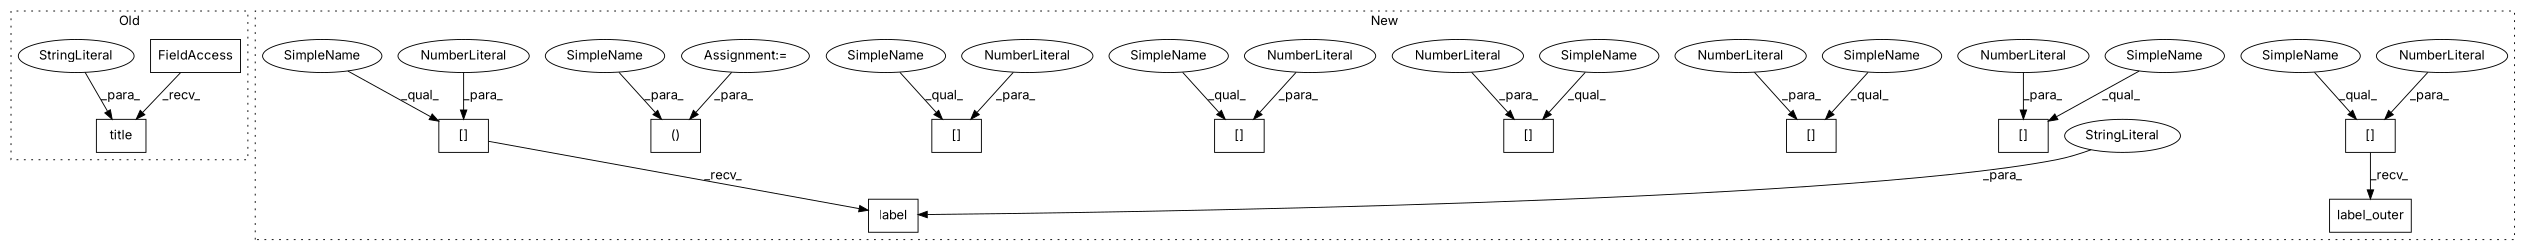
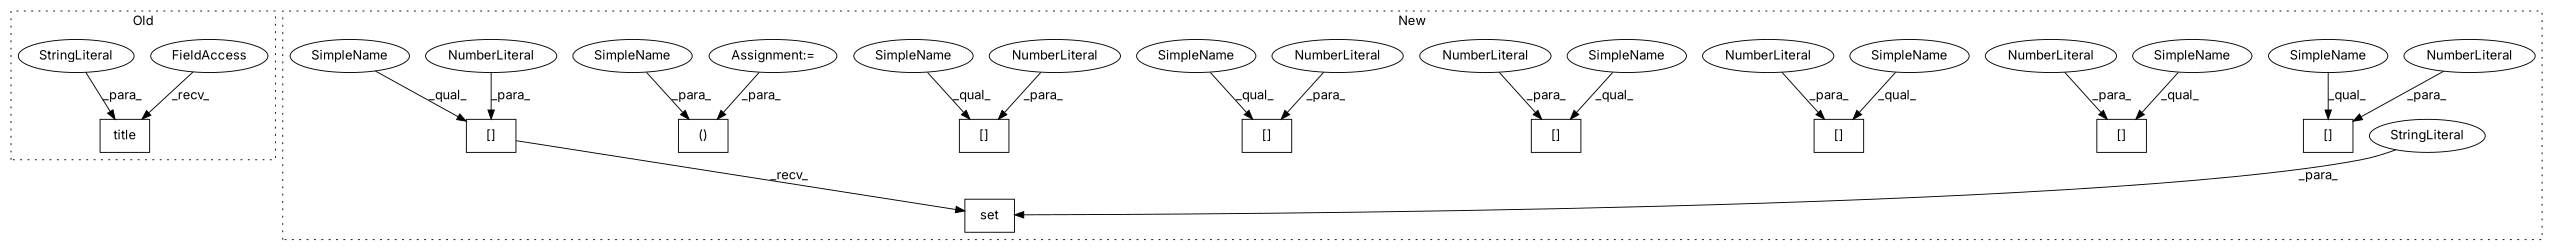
(196, 56) -> (209, 56)
(893, 216) -> (990, 216)
(2370, 216) -> none
